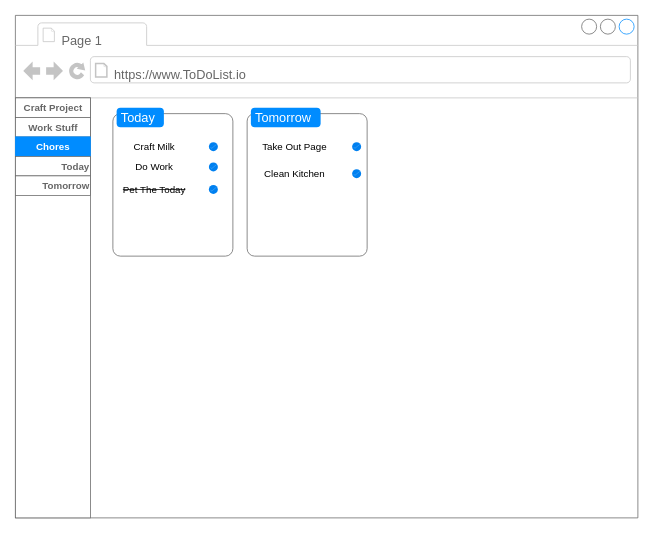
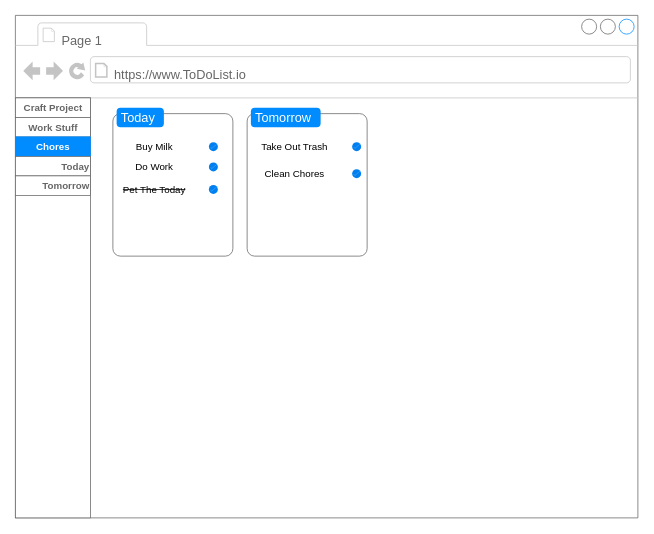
(155, 147) -> (155, 147)
(295, 147) -> (295, 147)
(295, 174) -> (295, 174)
